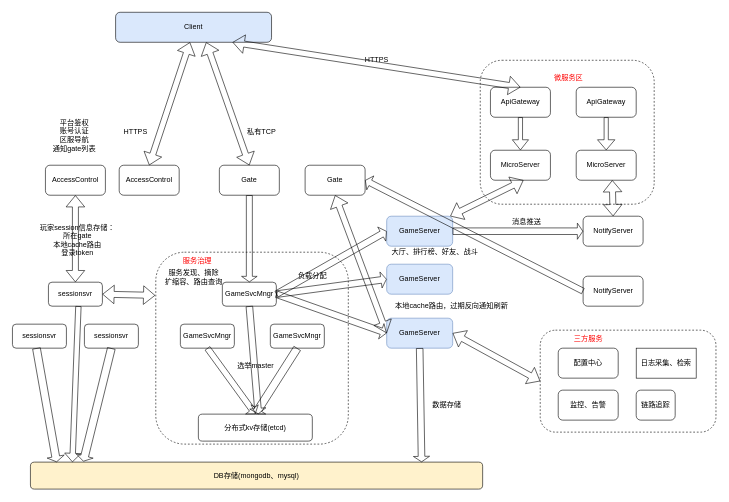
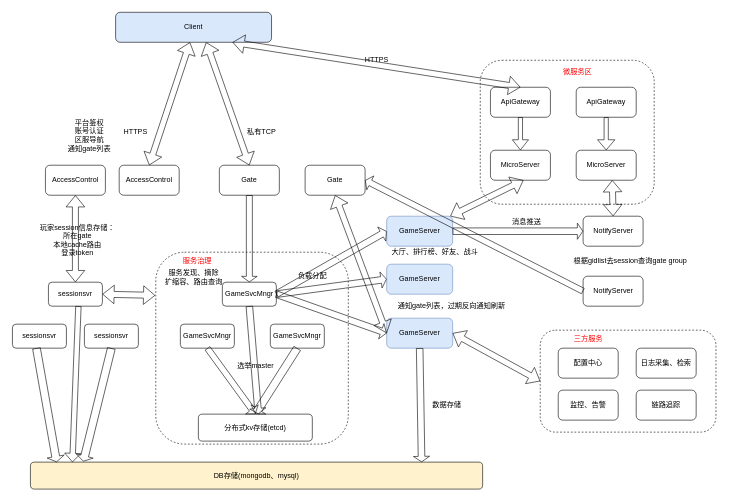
(569, 78) -> (578, 72)
(74, 135) -> (89, 135)
none -> (630, 261)
(452, 306) -> (452, 306)
(666, 363) -> (666, 363)
(656, 405) -> (666, 405)
